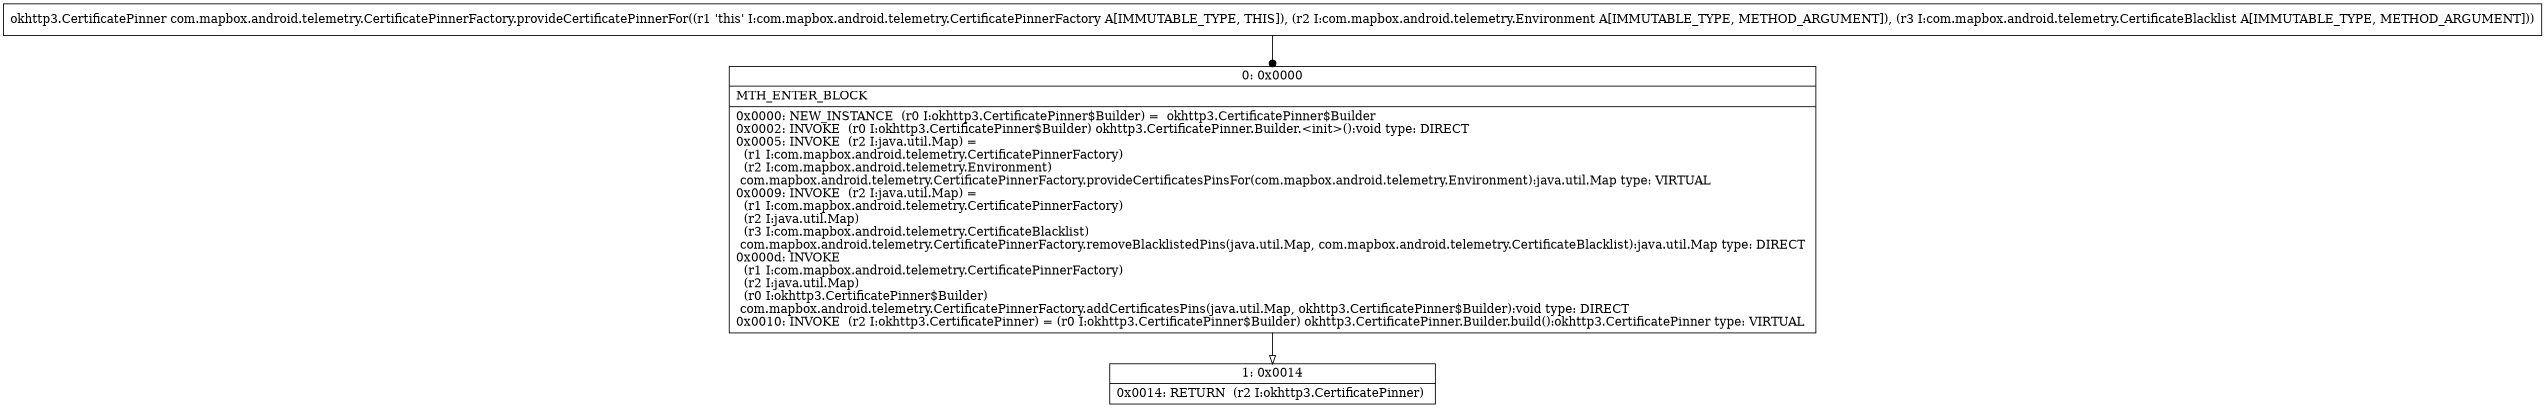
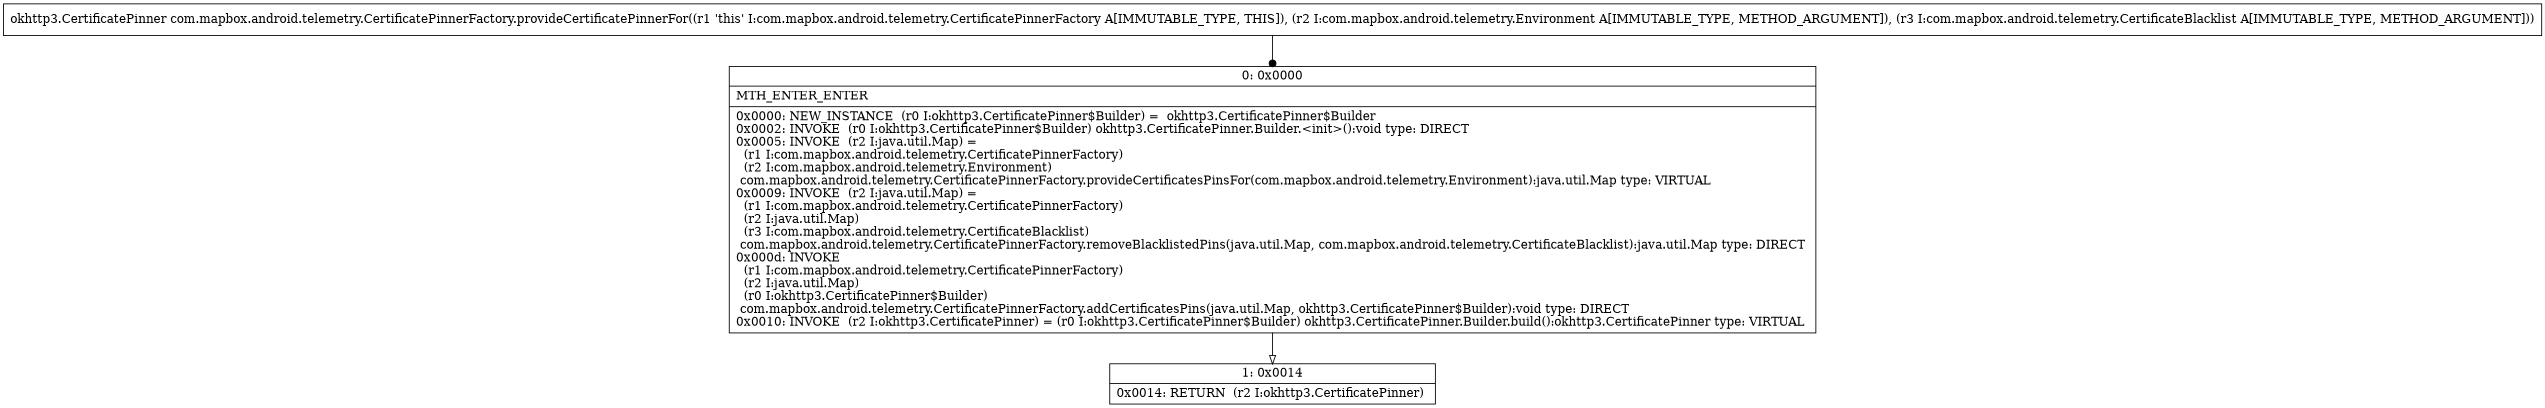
(802, 96) -> (802, 96)
